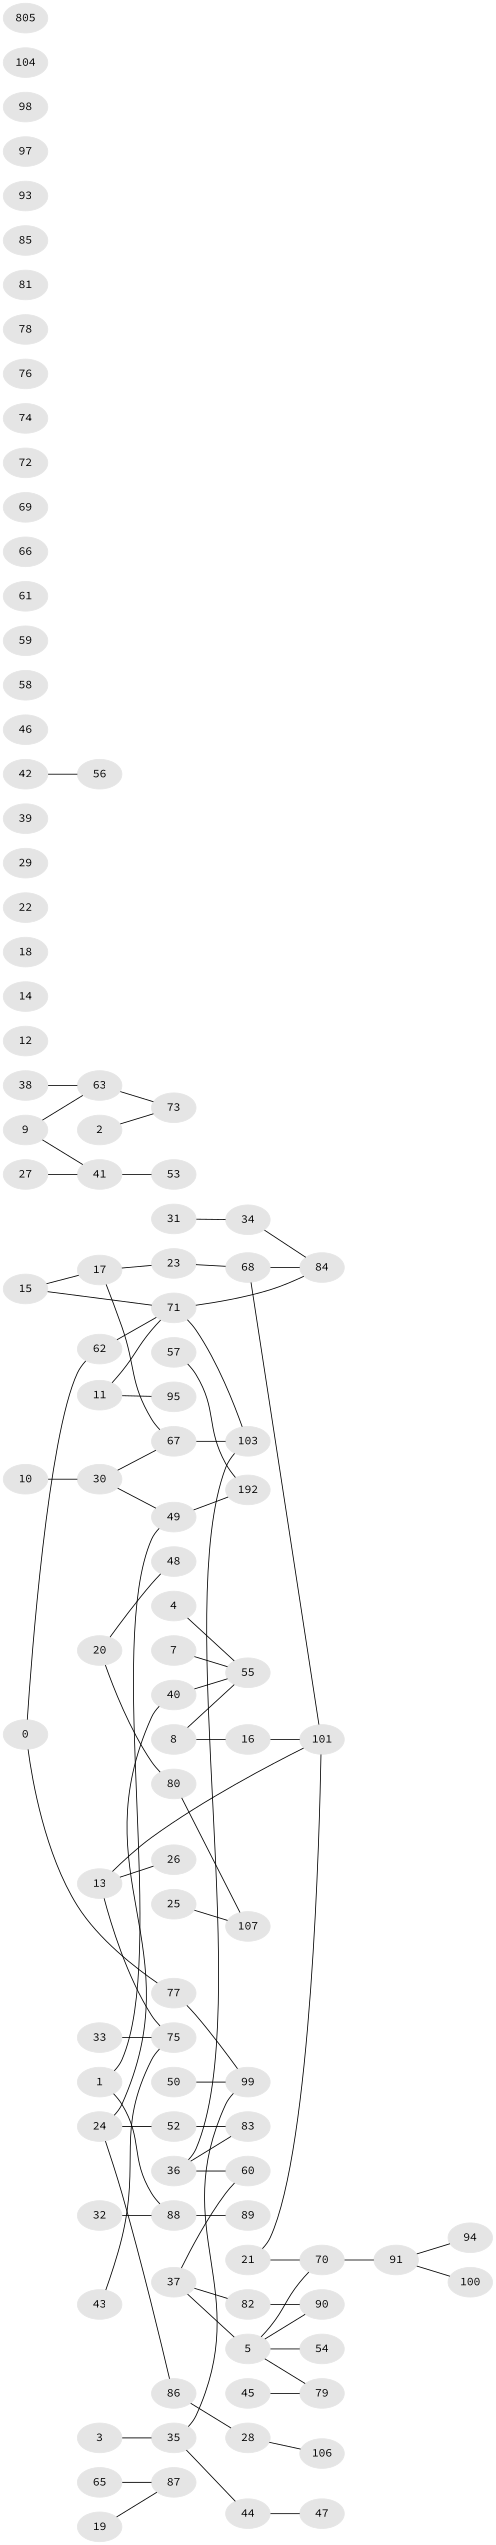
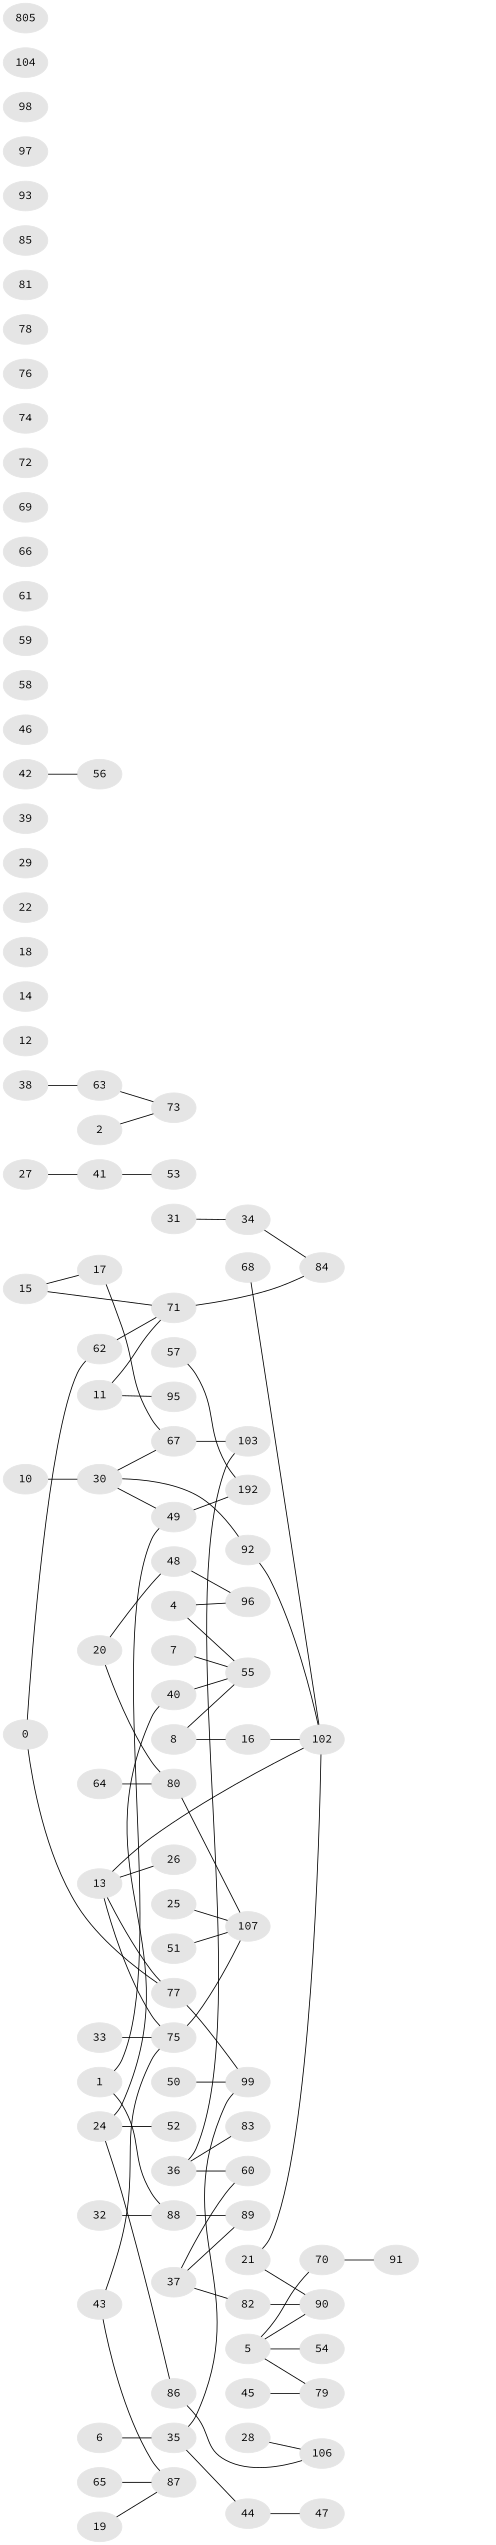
(26, 1130) -> none
(174, 1263) -> none
(285, 1268) -> none
(219, 1371) -> none
none -> (248, 1550)
none -> (248, 1602)
(322, 1739) -> (322, 1739)
none -> (100, 1784)
none -> (131, 1941)
none -> (174, 1949)
none -> (212, 1991)
(211, 2127) -> none
(470, 2238) -> none
(285, 2260) -> (285, 2282)
(470, 2282) -> none
(211, 2316) -> (214, 2246)
none -> (124, 2398)
(211, 2416) -> (230, 2462)
(100, 2438) -> (100, 2438)
